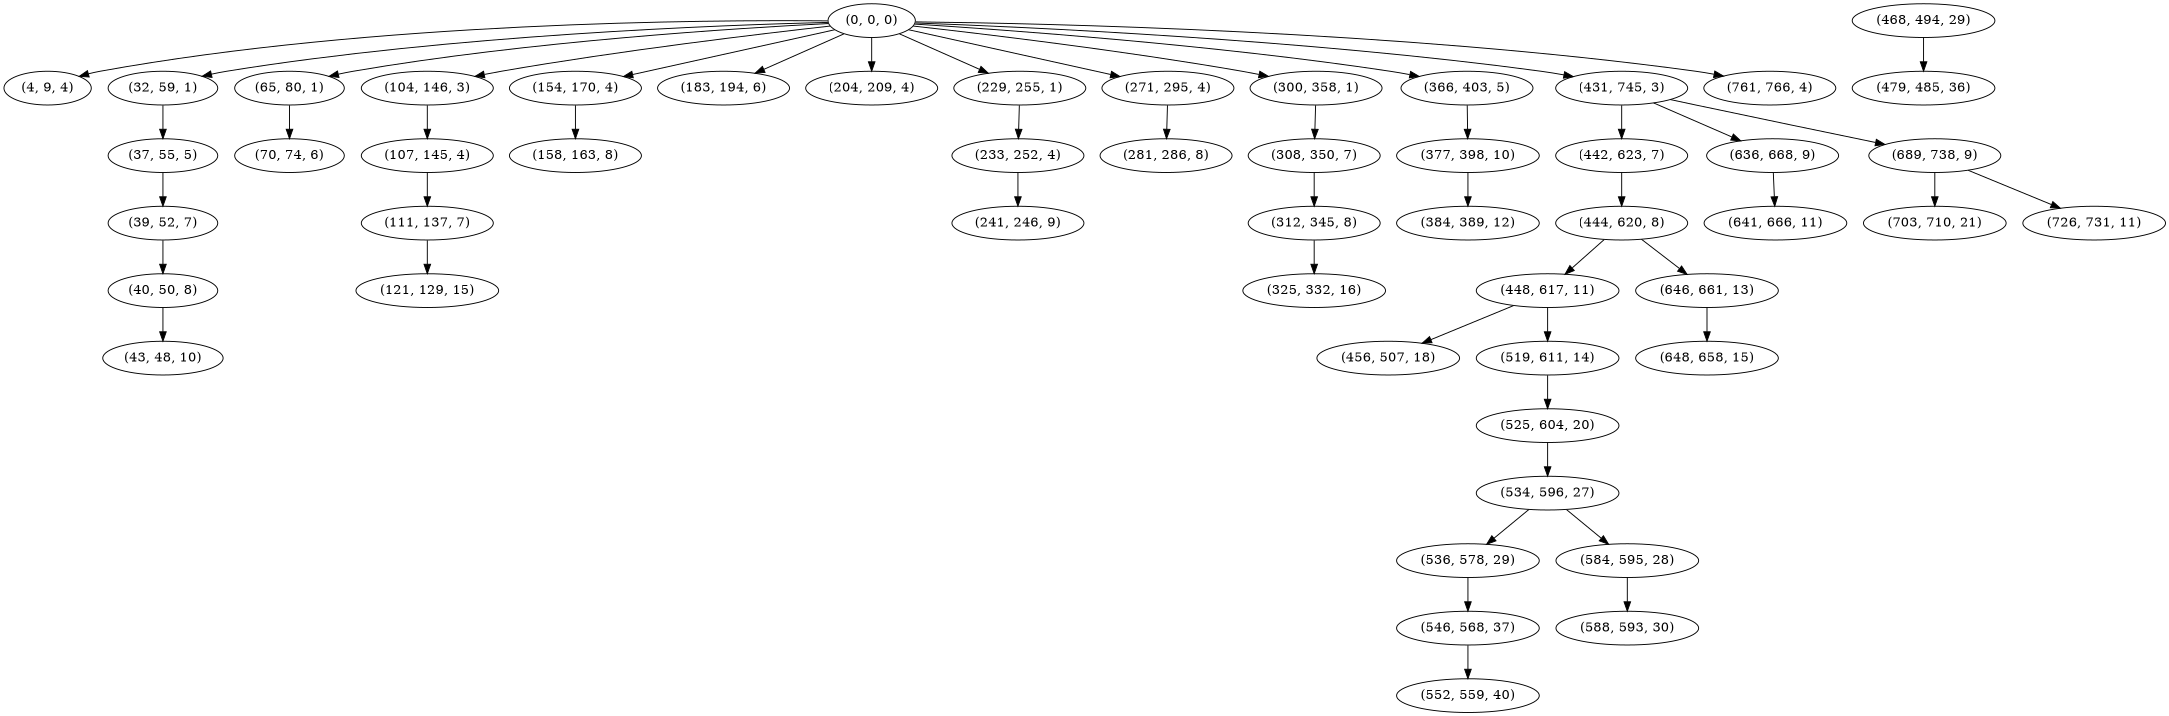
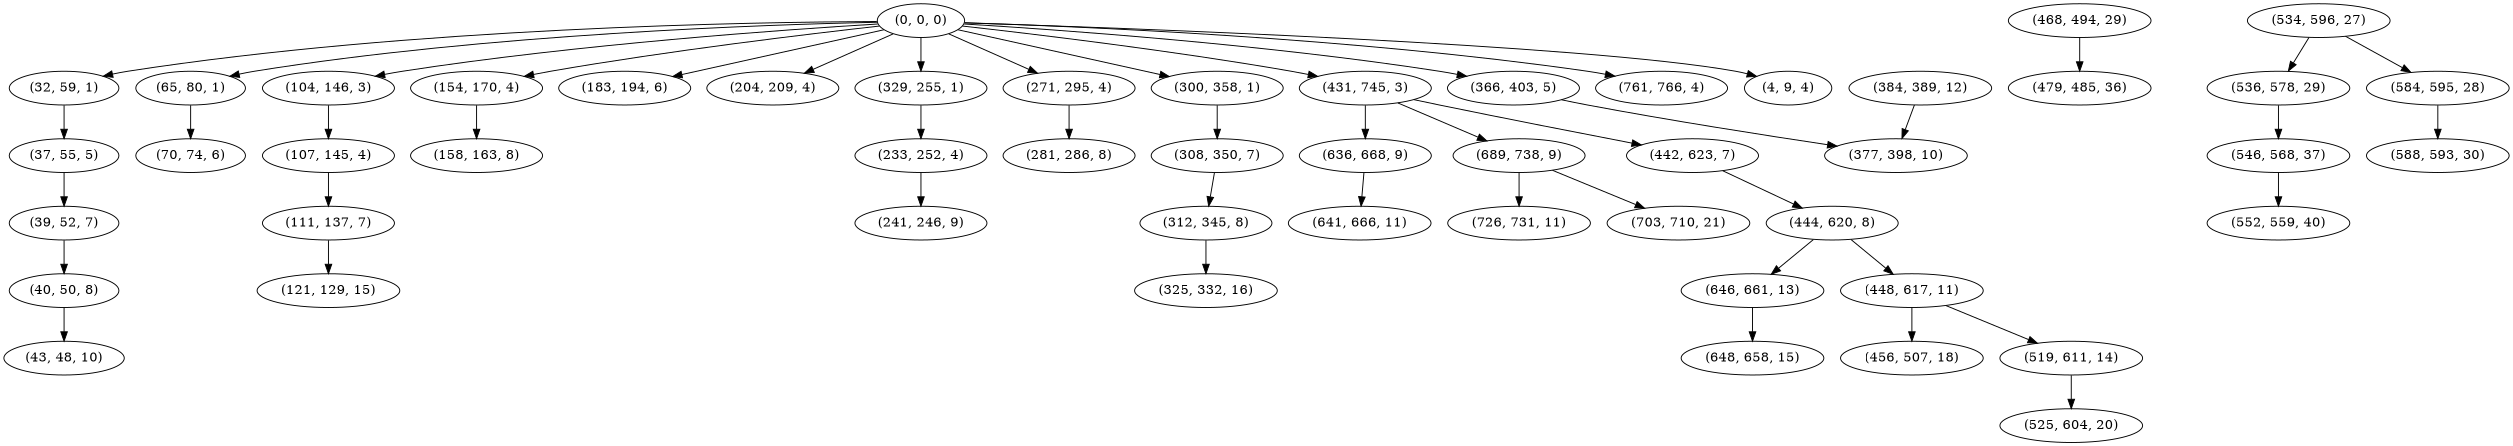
(1020, 88) -> (921, 88)
(1468, 185) -> (1910, 117)
(1548, 455) -> none
